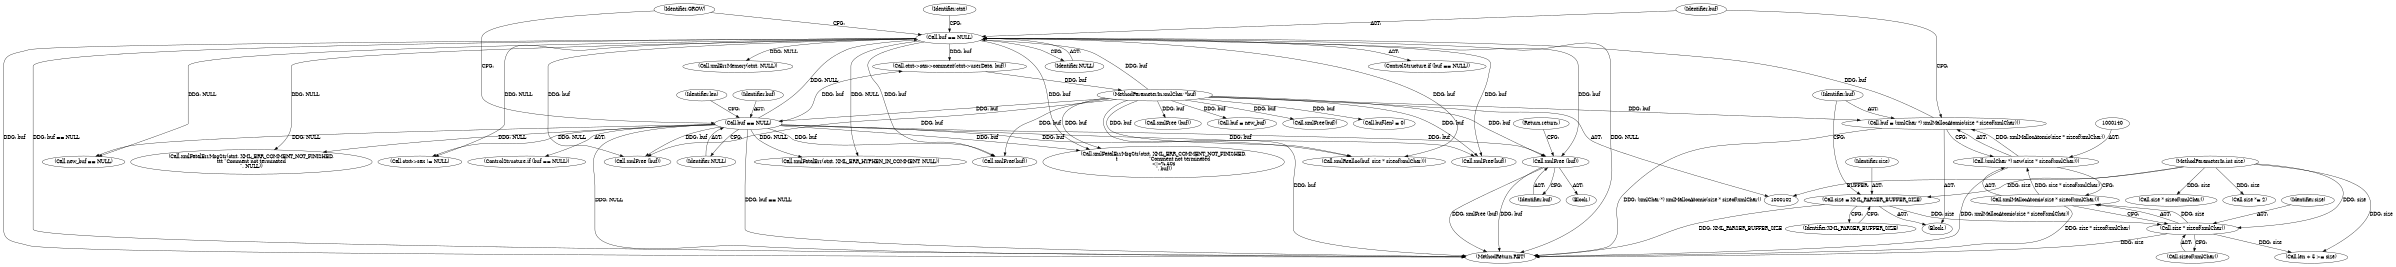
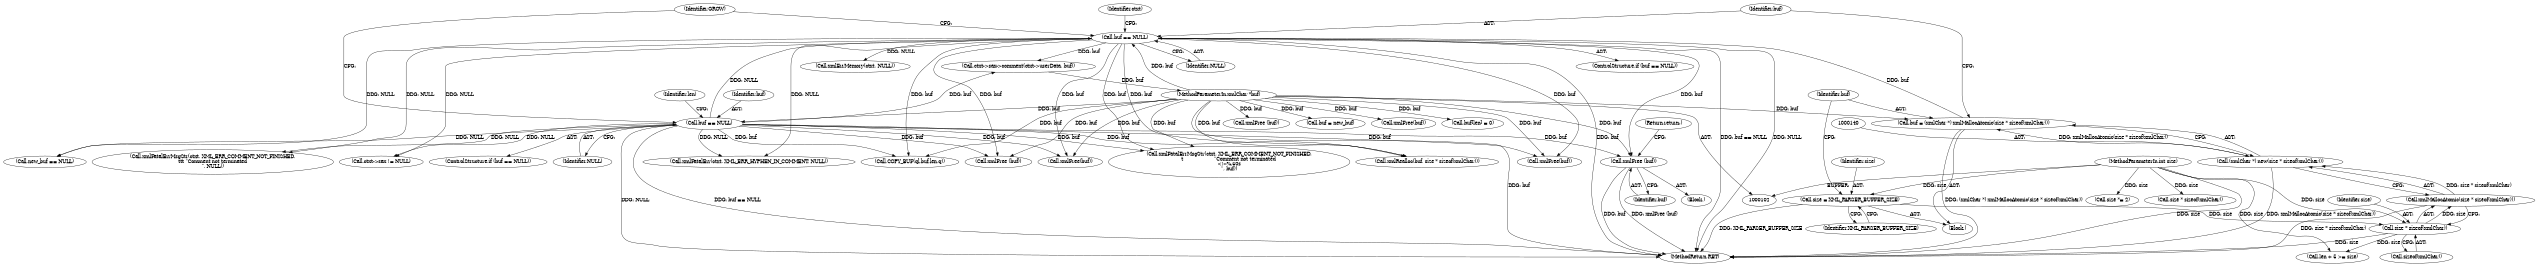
none -> (910, 162)
none -> (2036, 239)
